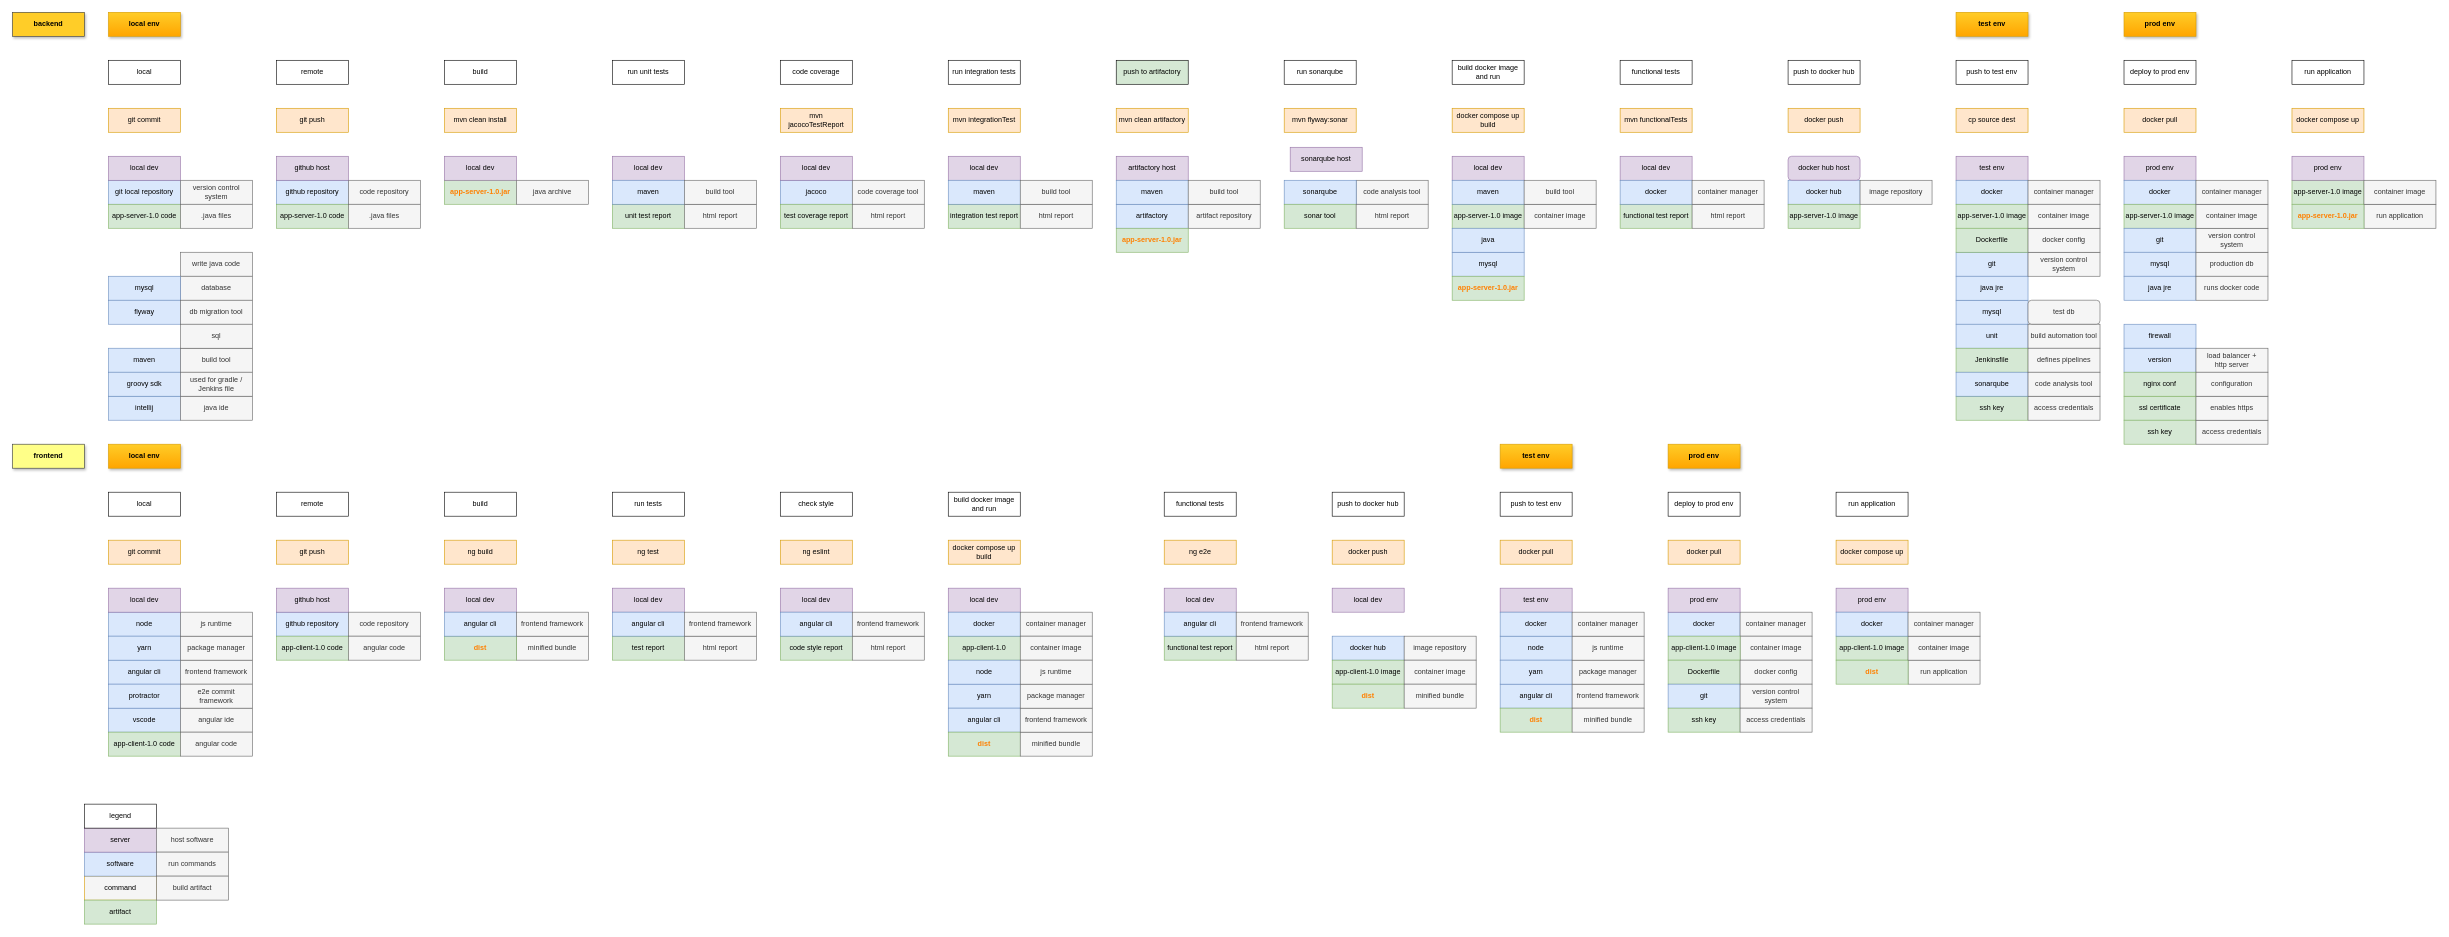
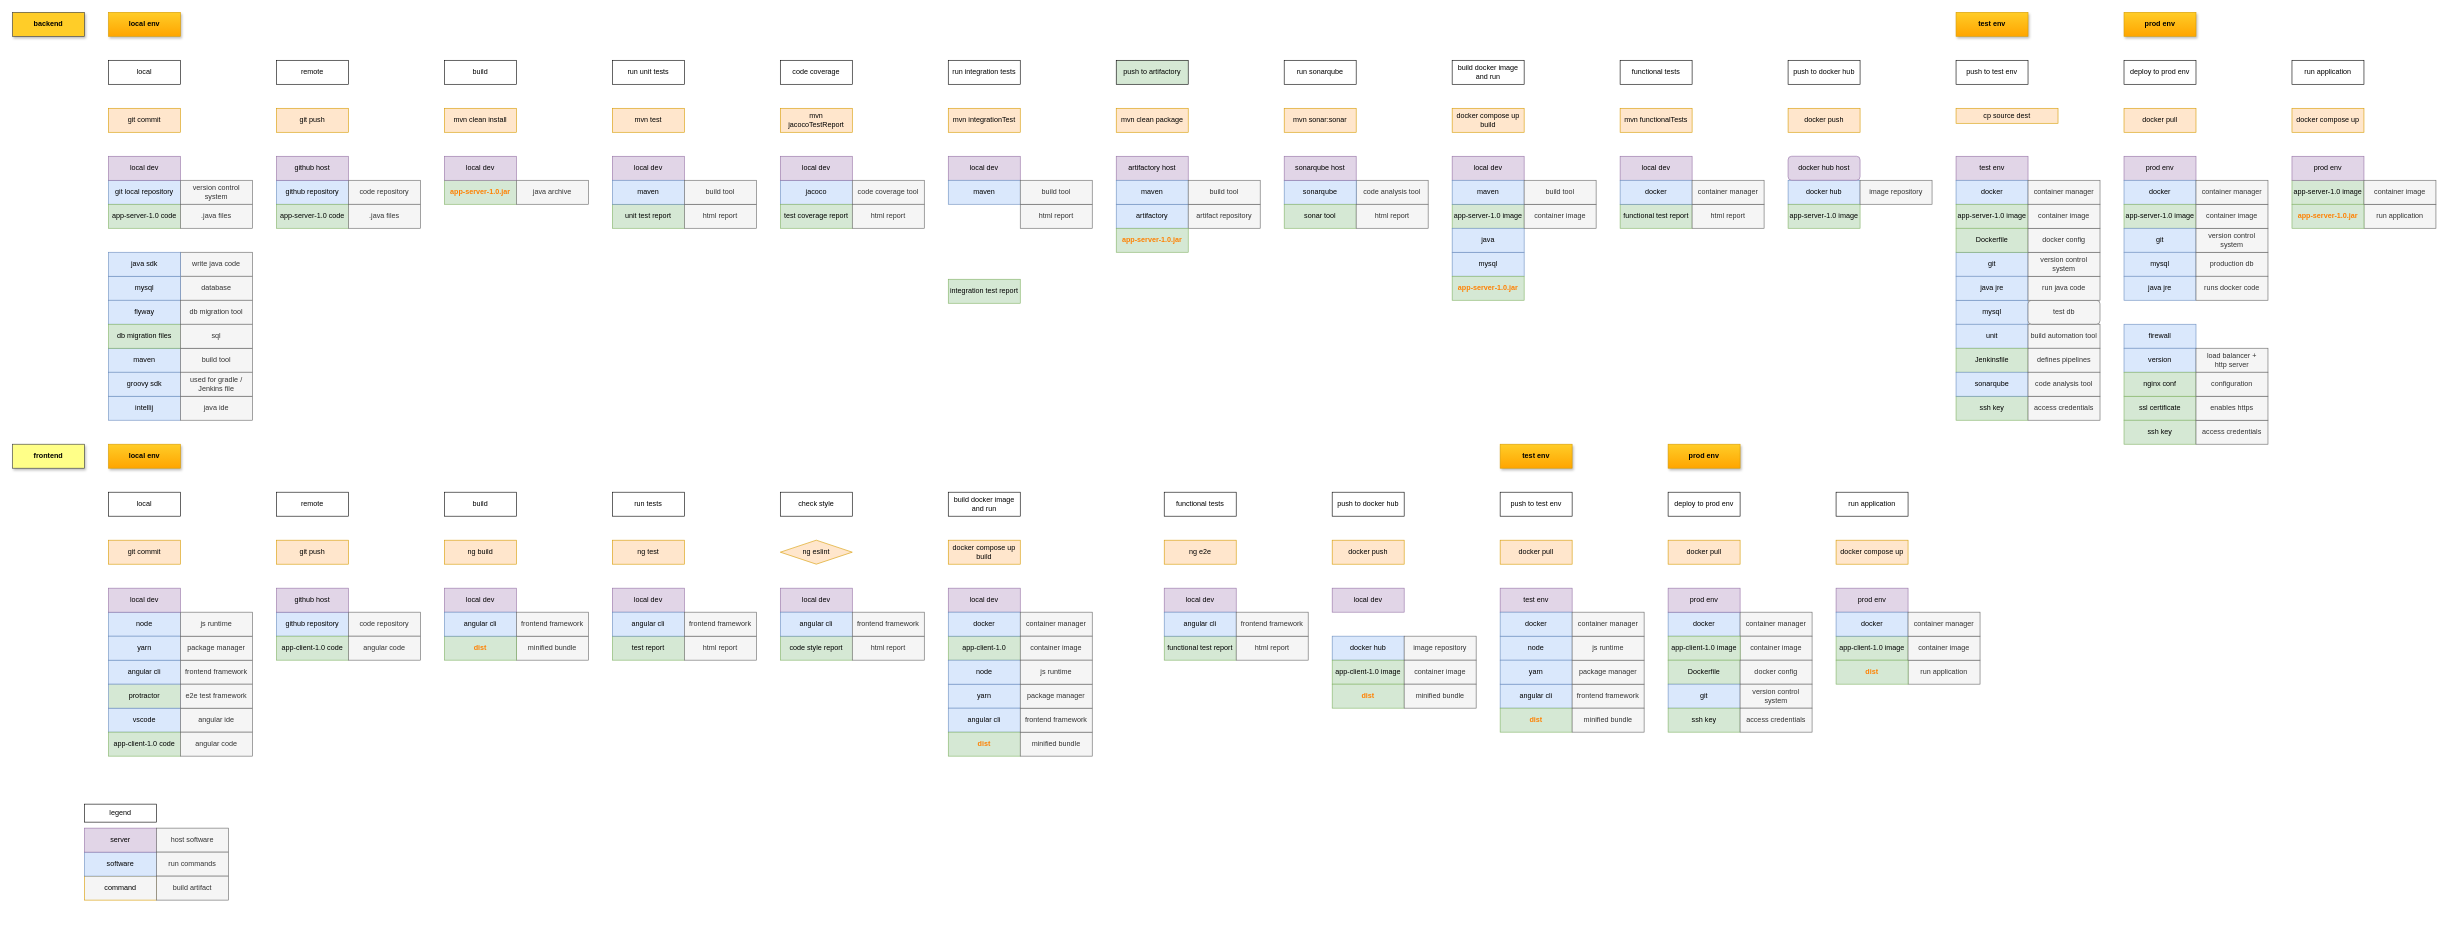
none -> (648, 120)
(1152, 120) -> (1152, 120)
(1320, 120) -> (1320, 120)
(1992, 120) -> (2007, 116)
(1326, 159) -> (1320, 168)
(984, 216) -> (984, 291)
none -> (144, 264)
none -> (2064, 288)
none -> (144, 336)
(816, 552) -> (816, 552)
(144, 696) -> (144, 696)
(216, 696) -> (216, 696)
(120, 816) -> (120, 813)
(120, 912) -> none
